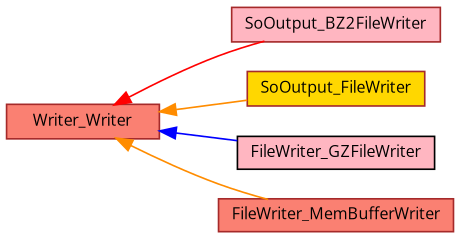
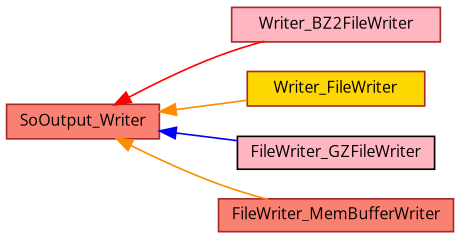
(336, 25) -> (336, 25)
(336, 89) -> (336, 89)
(83, 122) -> (83, 122)
